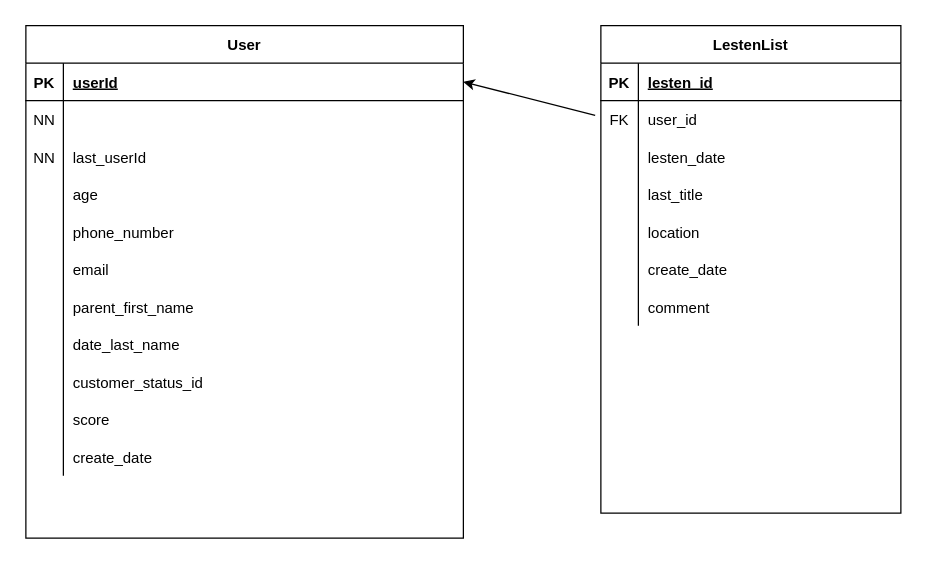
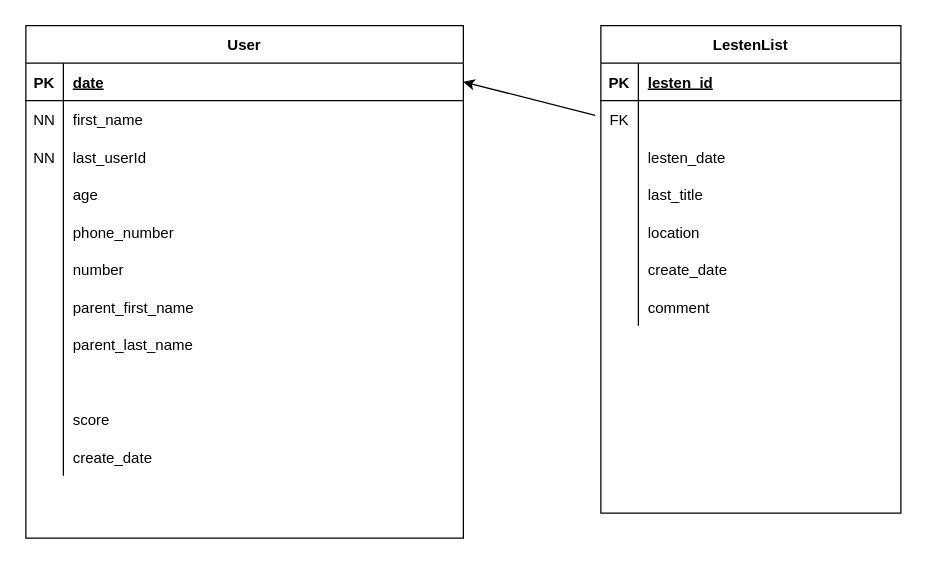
(98, 83) -> (89, 83)
none -> (263, 119)
(769, 119) -> none
(90, 270) -> (98, 270)
(129, 345) -> (138, 345)
(263, 382) -> none
